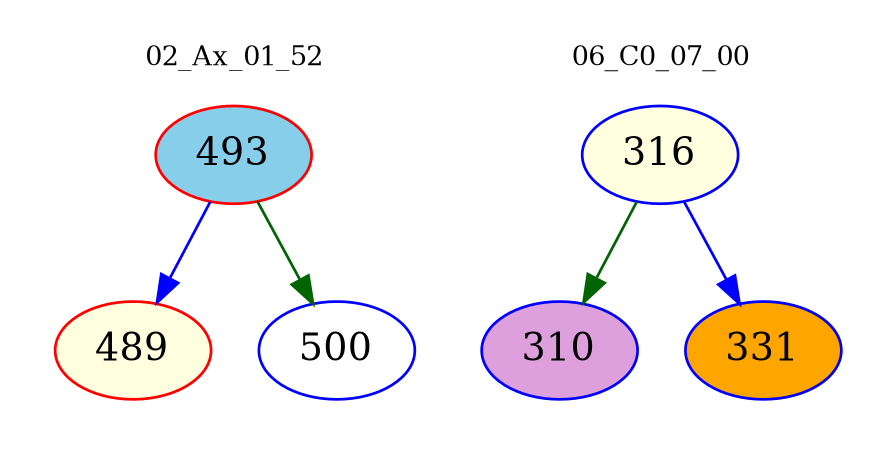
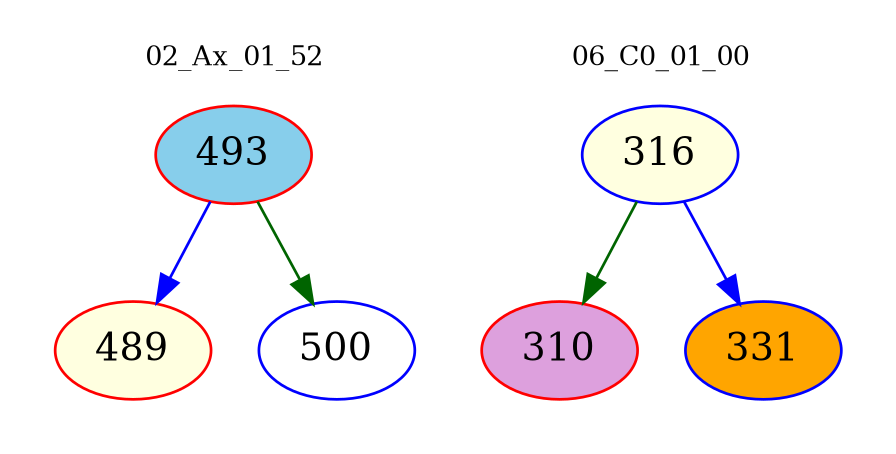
(662, 58) -> (662, 58)
(560, 350) -> (560, 350)
